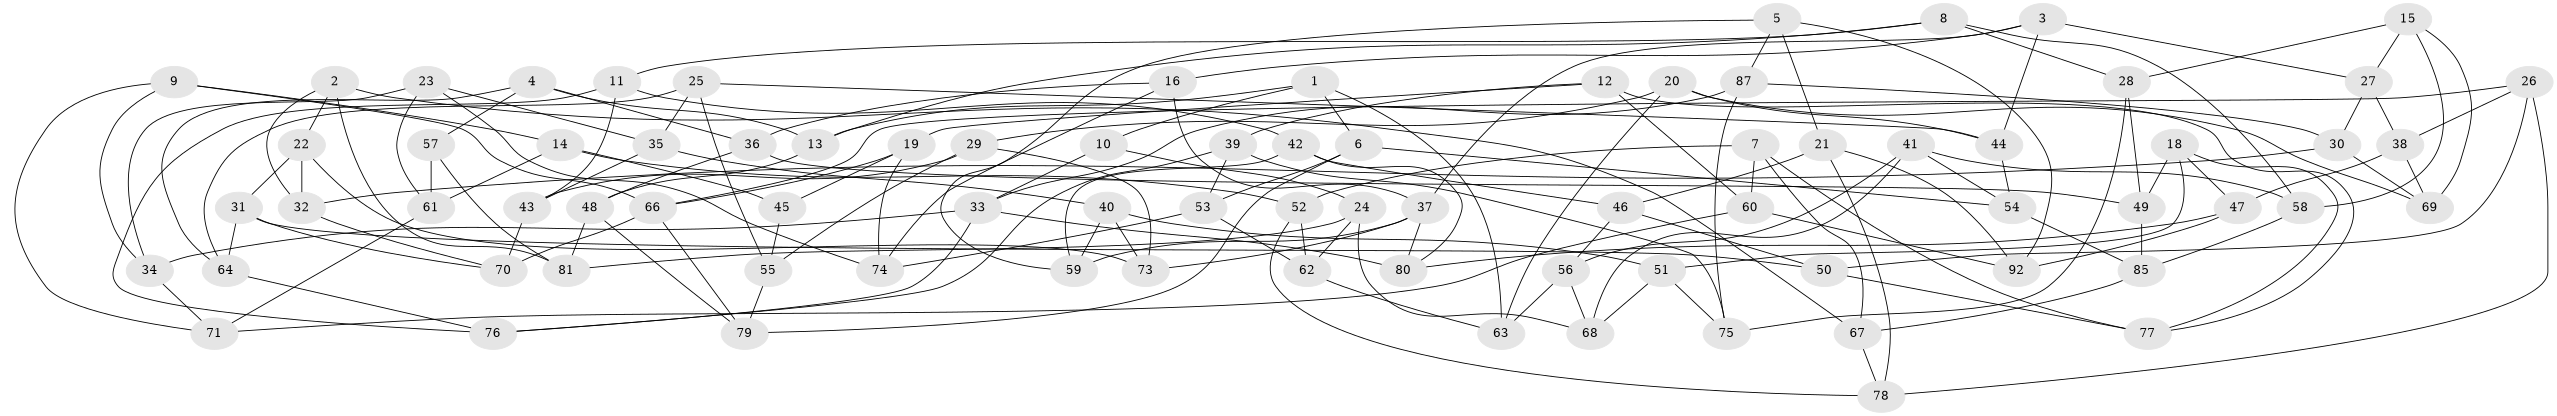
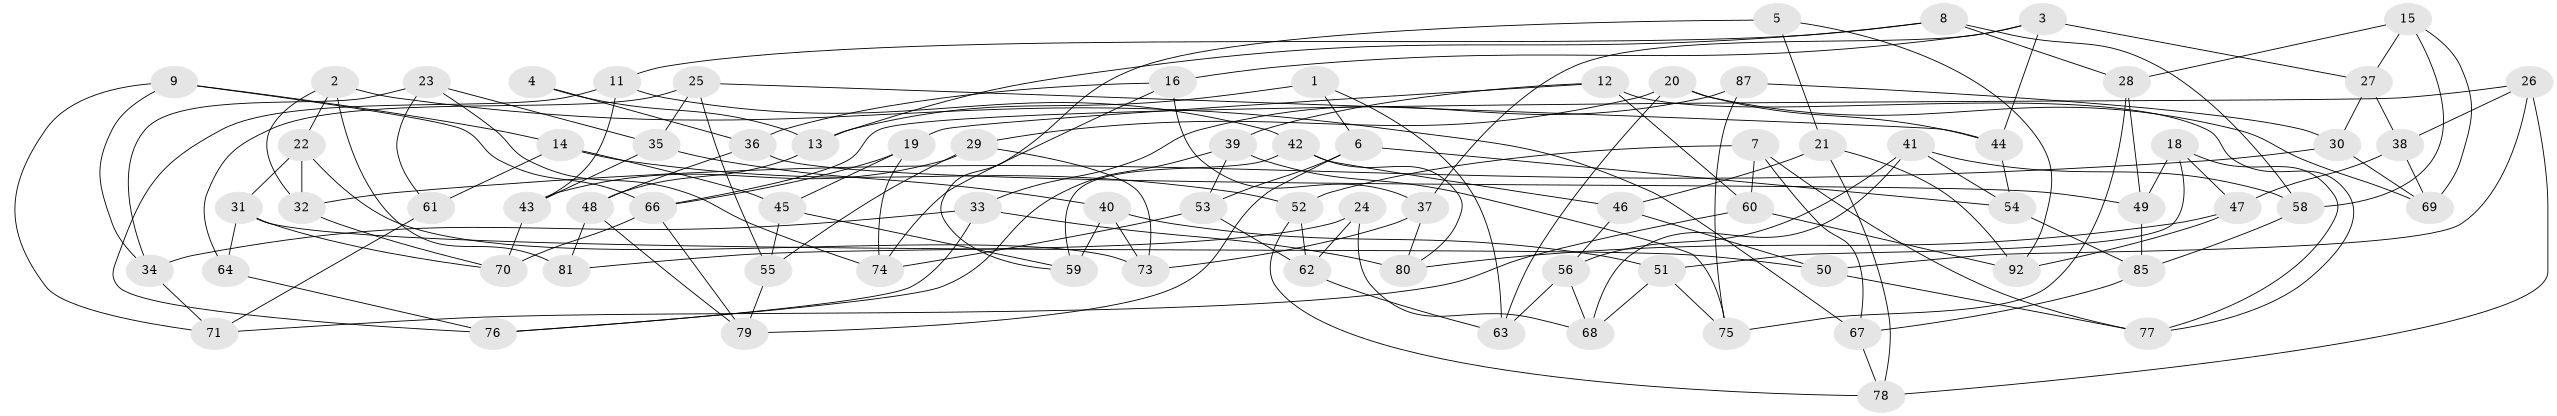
(1762, 48) -> none
(208, 113) -> none
(431, 145) -> none
(1104, 145) -> none
(1251, 241) -> (928, 239)
